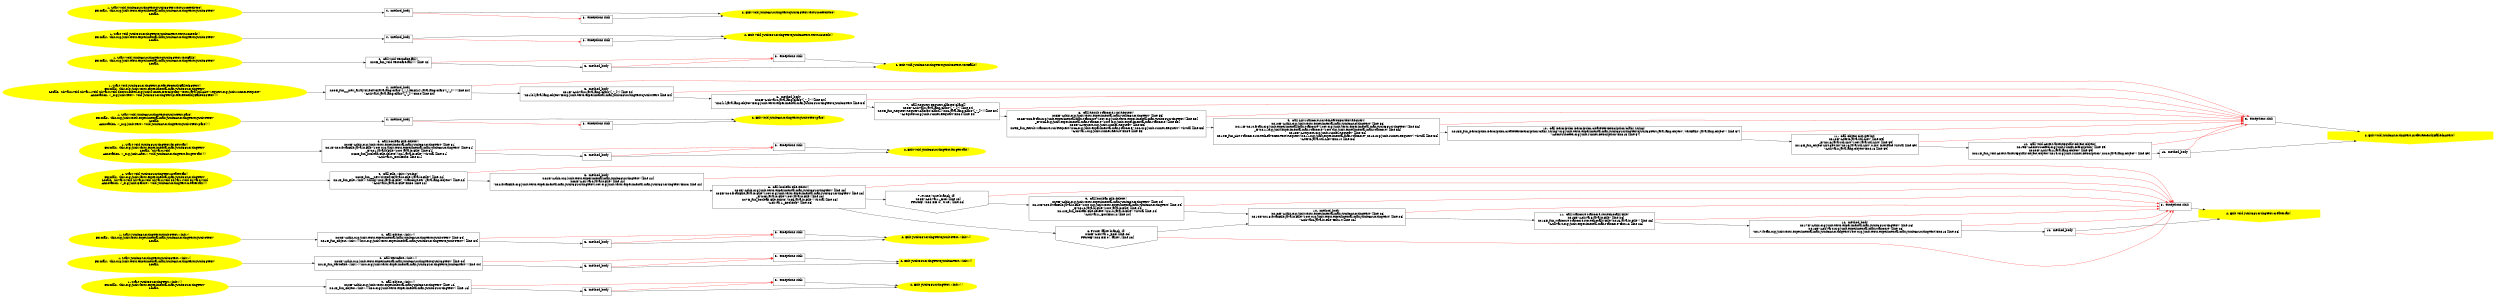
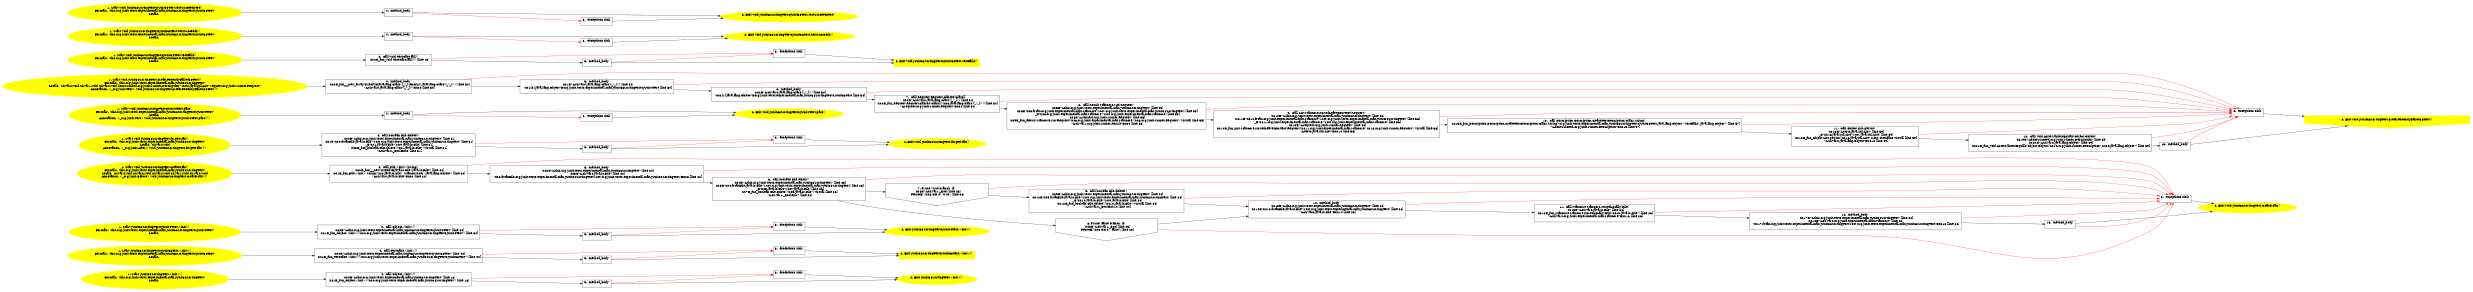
(937, 67) -> (937, 63)
(2259, 215) -> (2248, 208)
